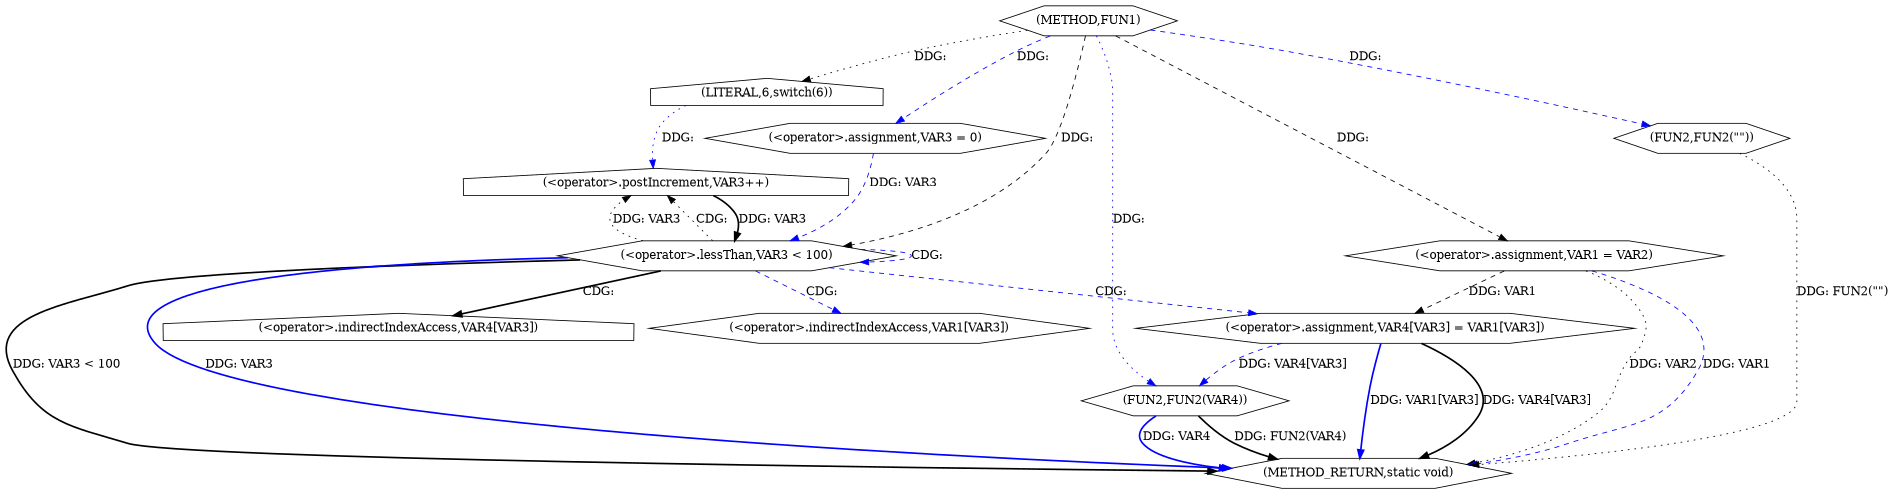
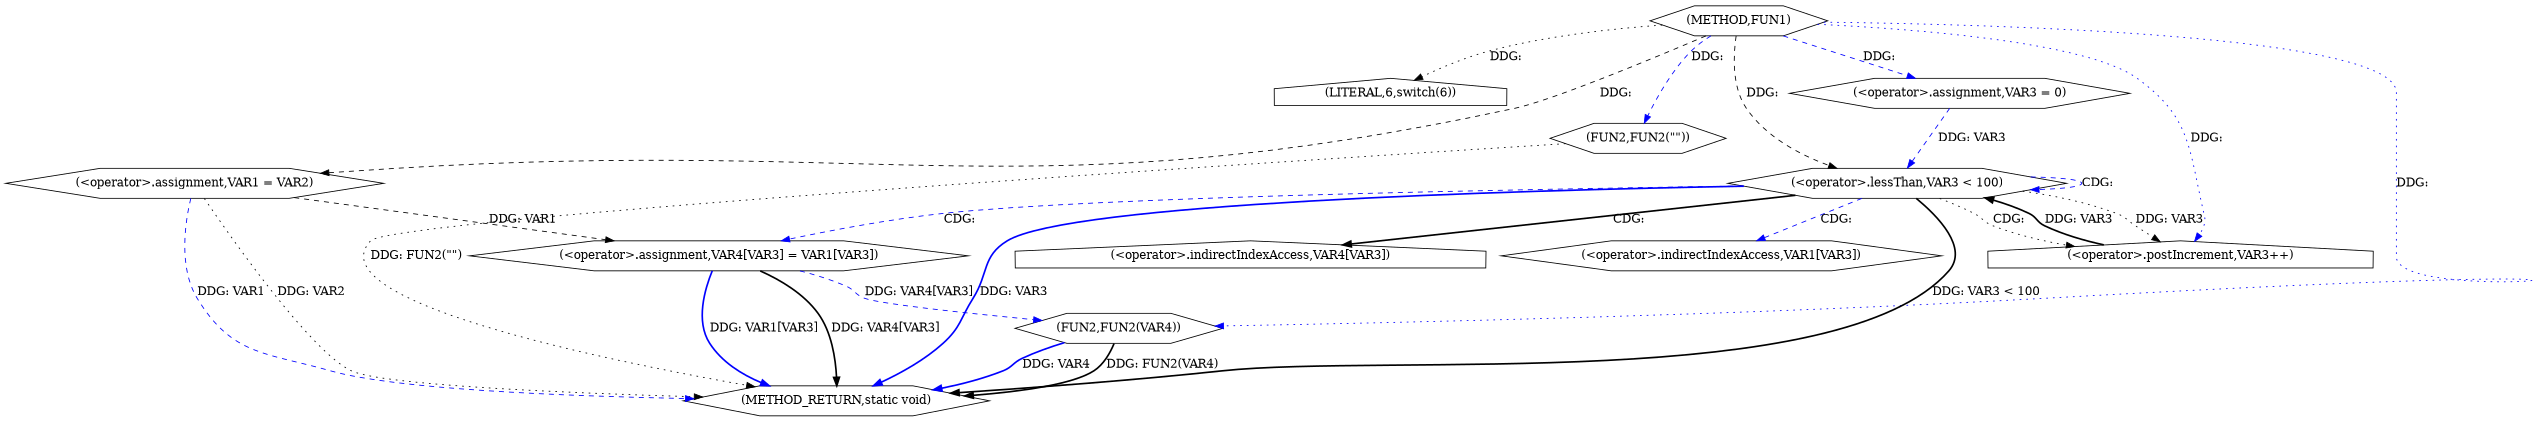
(659, 127) -> (2068, 53)
